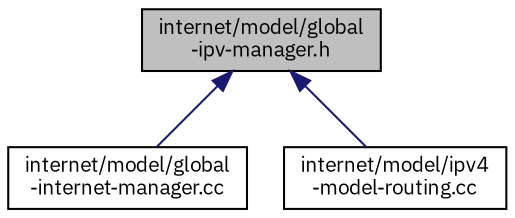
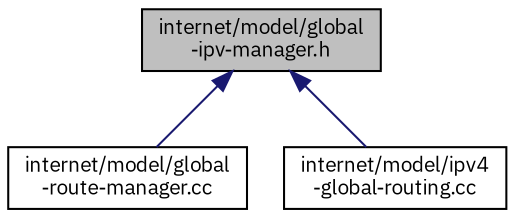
(128, 178) -> (128, 178)
(395, 178) -> (395, 178)
